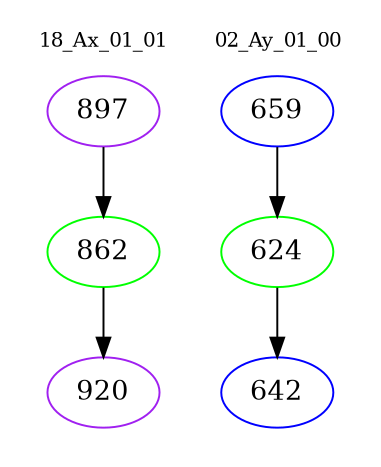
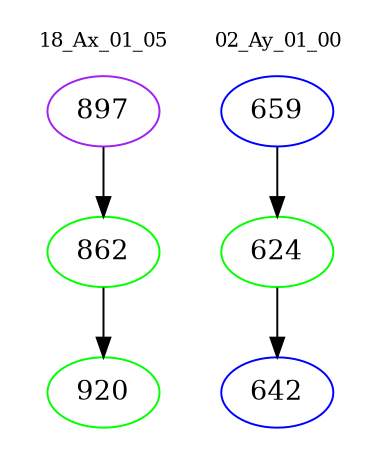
(103, 42) -> (103, 42)
(103, 393) -> (103, 393)
